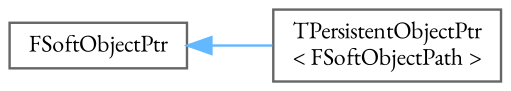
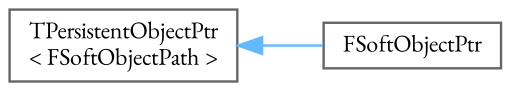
(242, 46) -> (293, 46)
